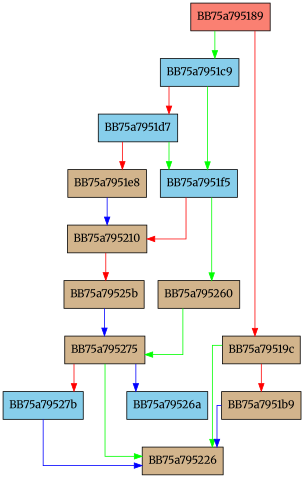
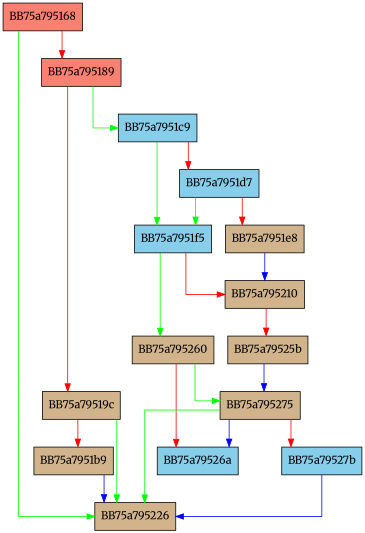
none -> (43, 17)
none -> (176, 402)
